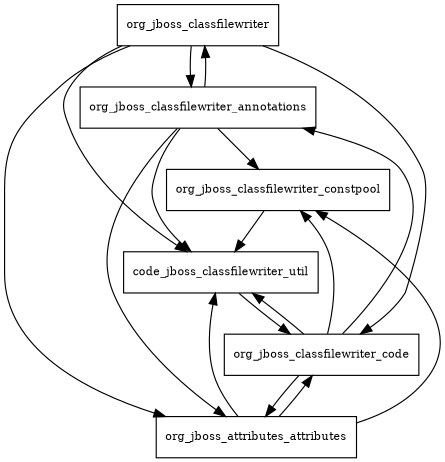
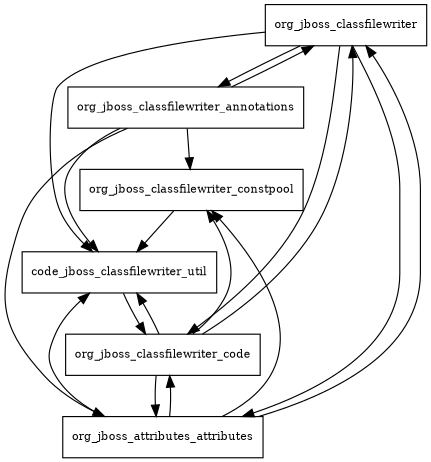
(413, 213) -> (320, 219)
none -> (420, 275)
